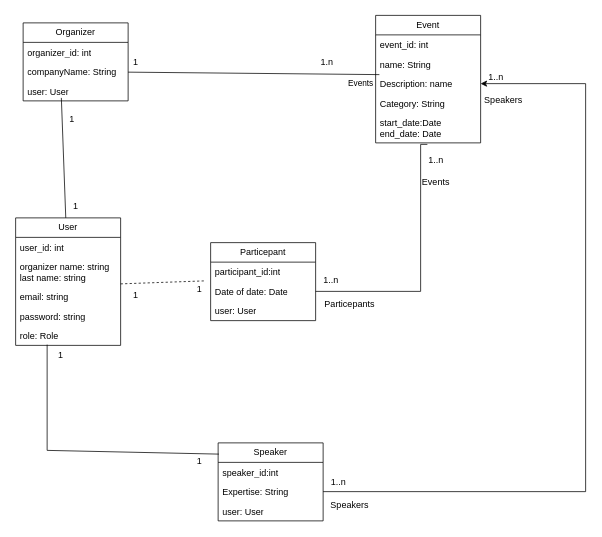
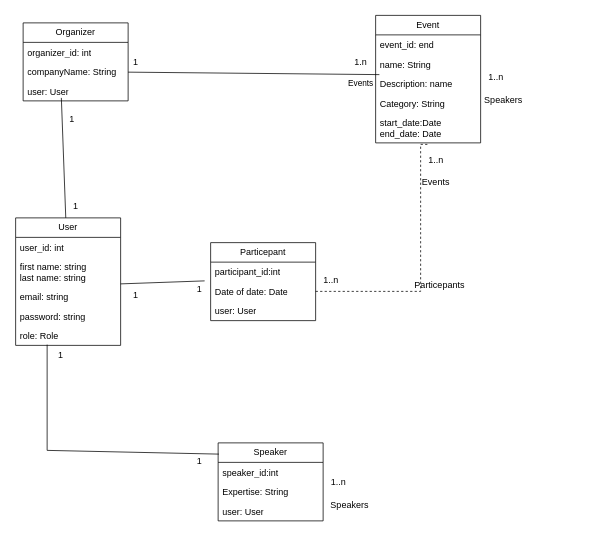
(408, 46) -> (409, 46)
(327, 63) -> (360, 63)
(420, 267) -> (420, 267)
(69, 278) -> (59, 273)
(161, 282) -> (161, 282)
(349, 304) -> (439, 285)
(585, 369) -> none
